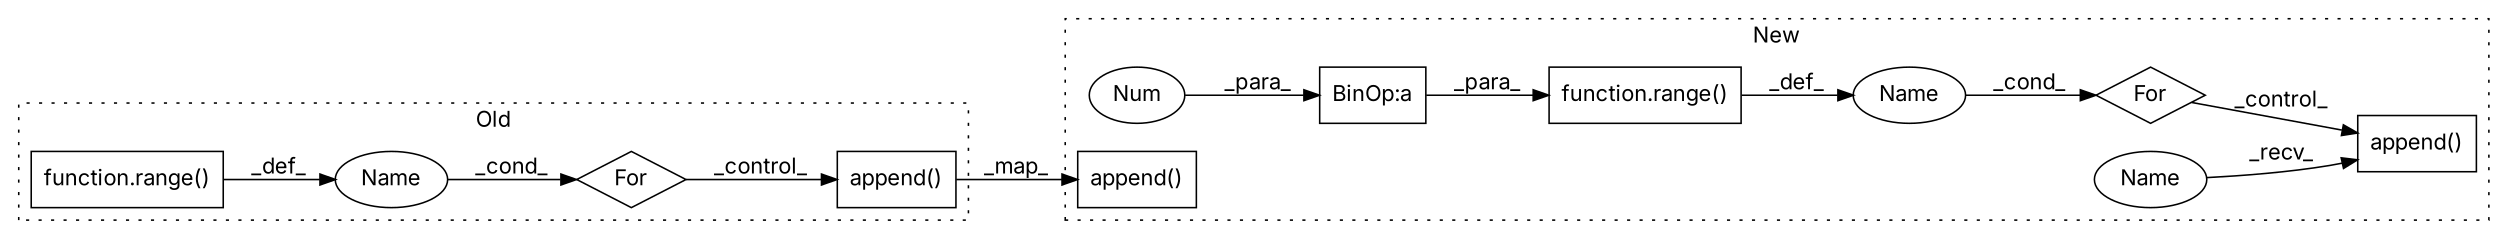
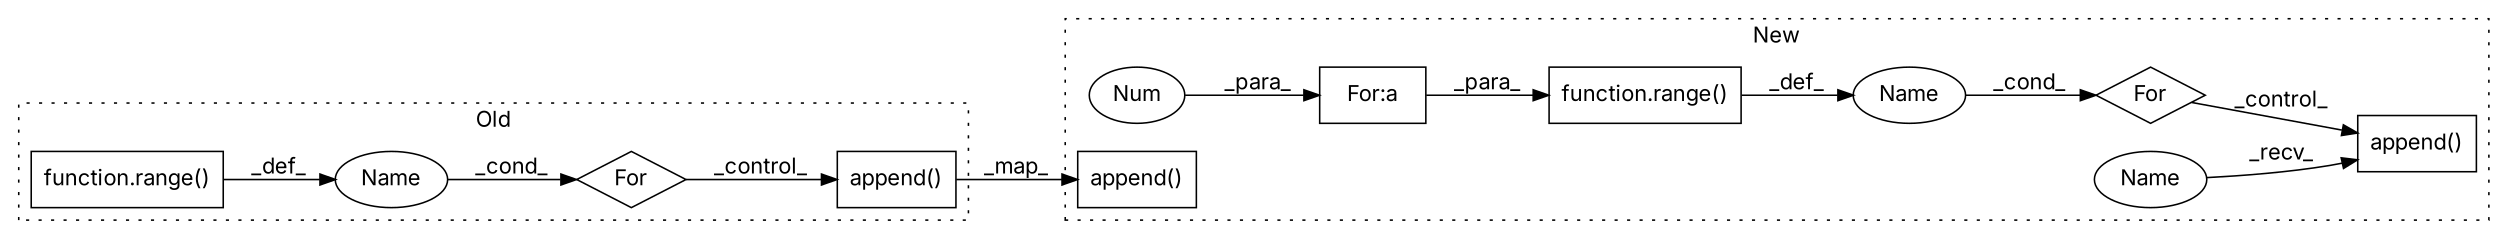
(1373, 95) -> (1373, 95)
